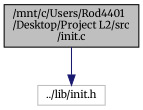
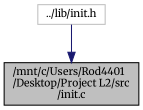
(71, 61) -> (71, 38)
